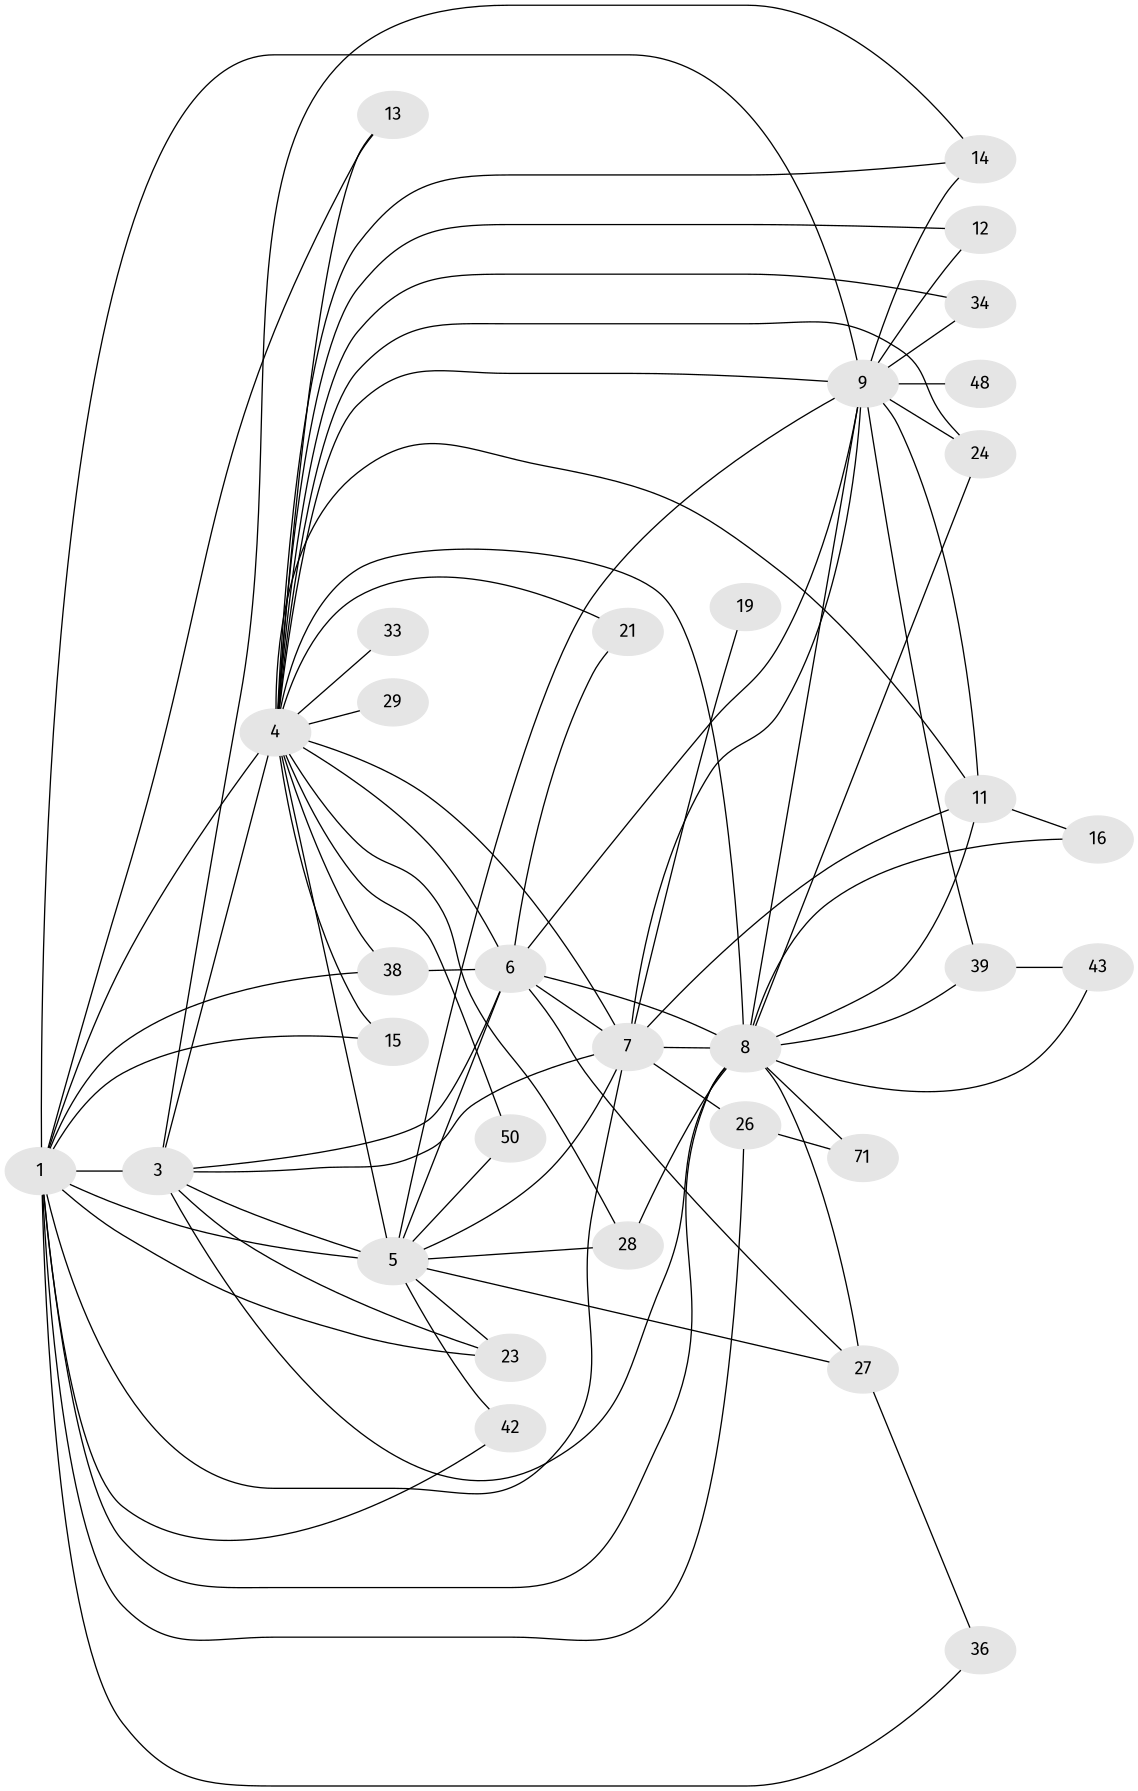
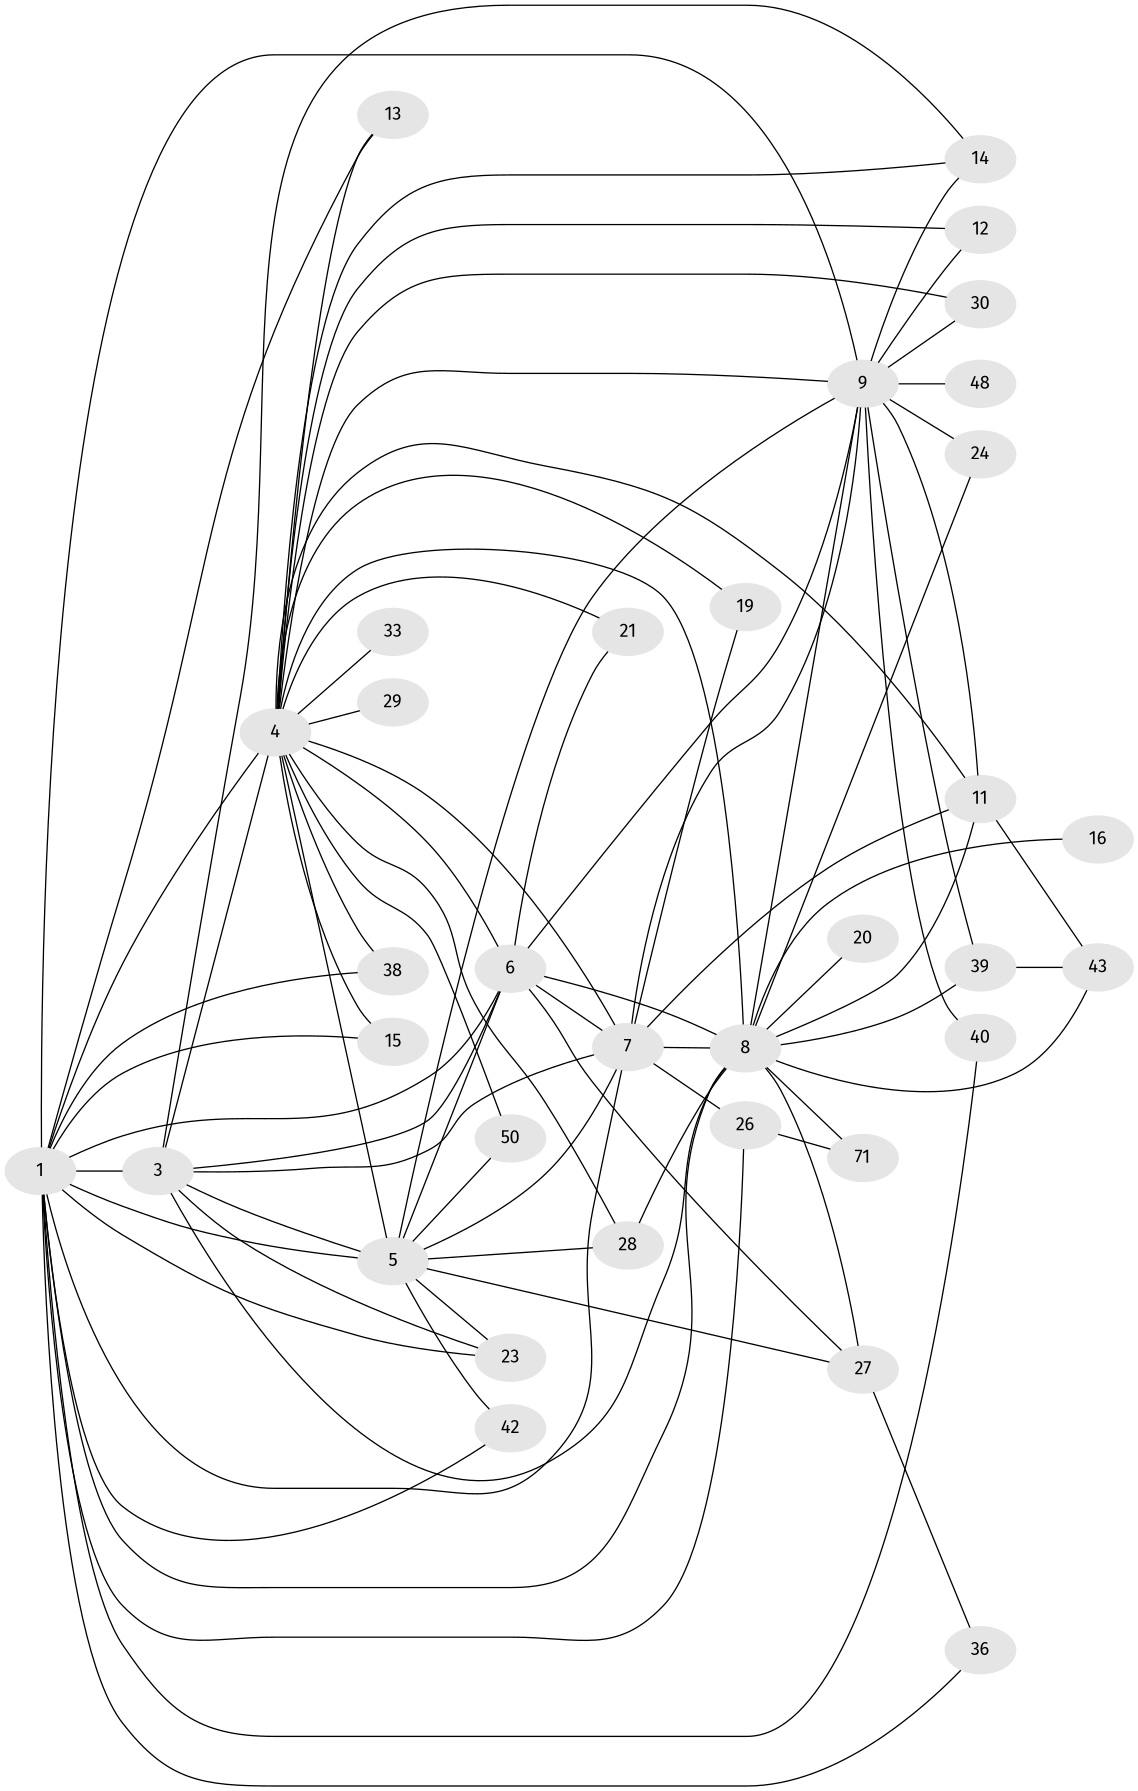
(980, 304) -> (980, 304)
(502, 324) -> (437, 478)
(1039, 819) -> (1039, 883)
none -> (863, 939)
(452, 970) -> (306, 1118)
none -> (980, 1038)
